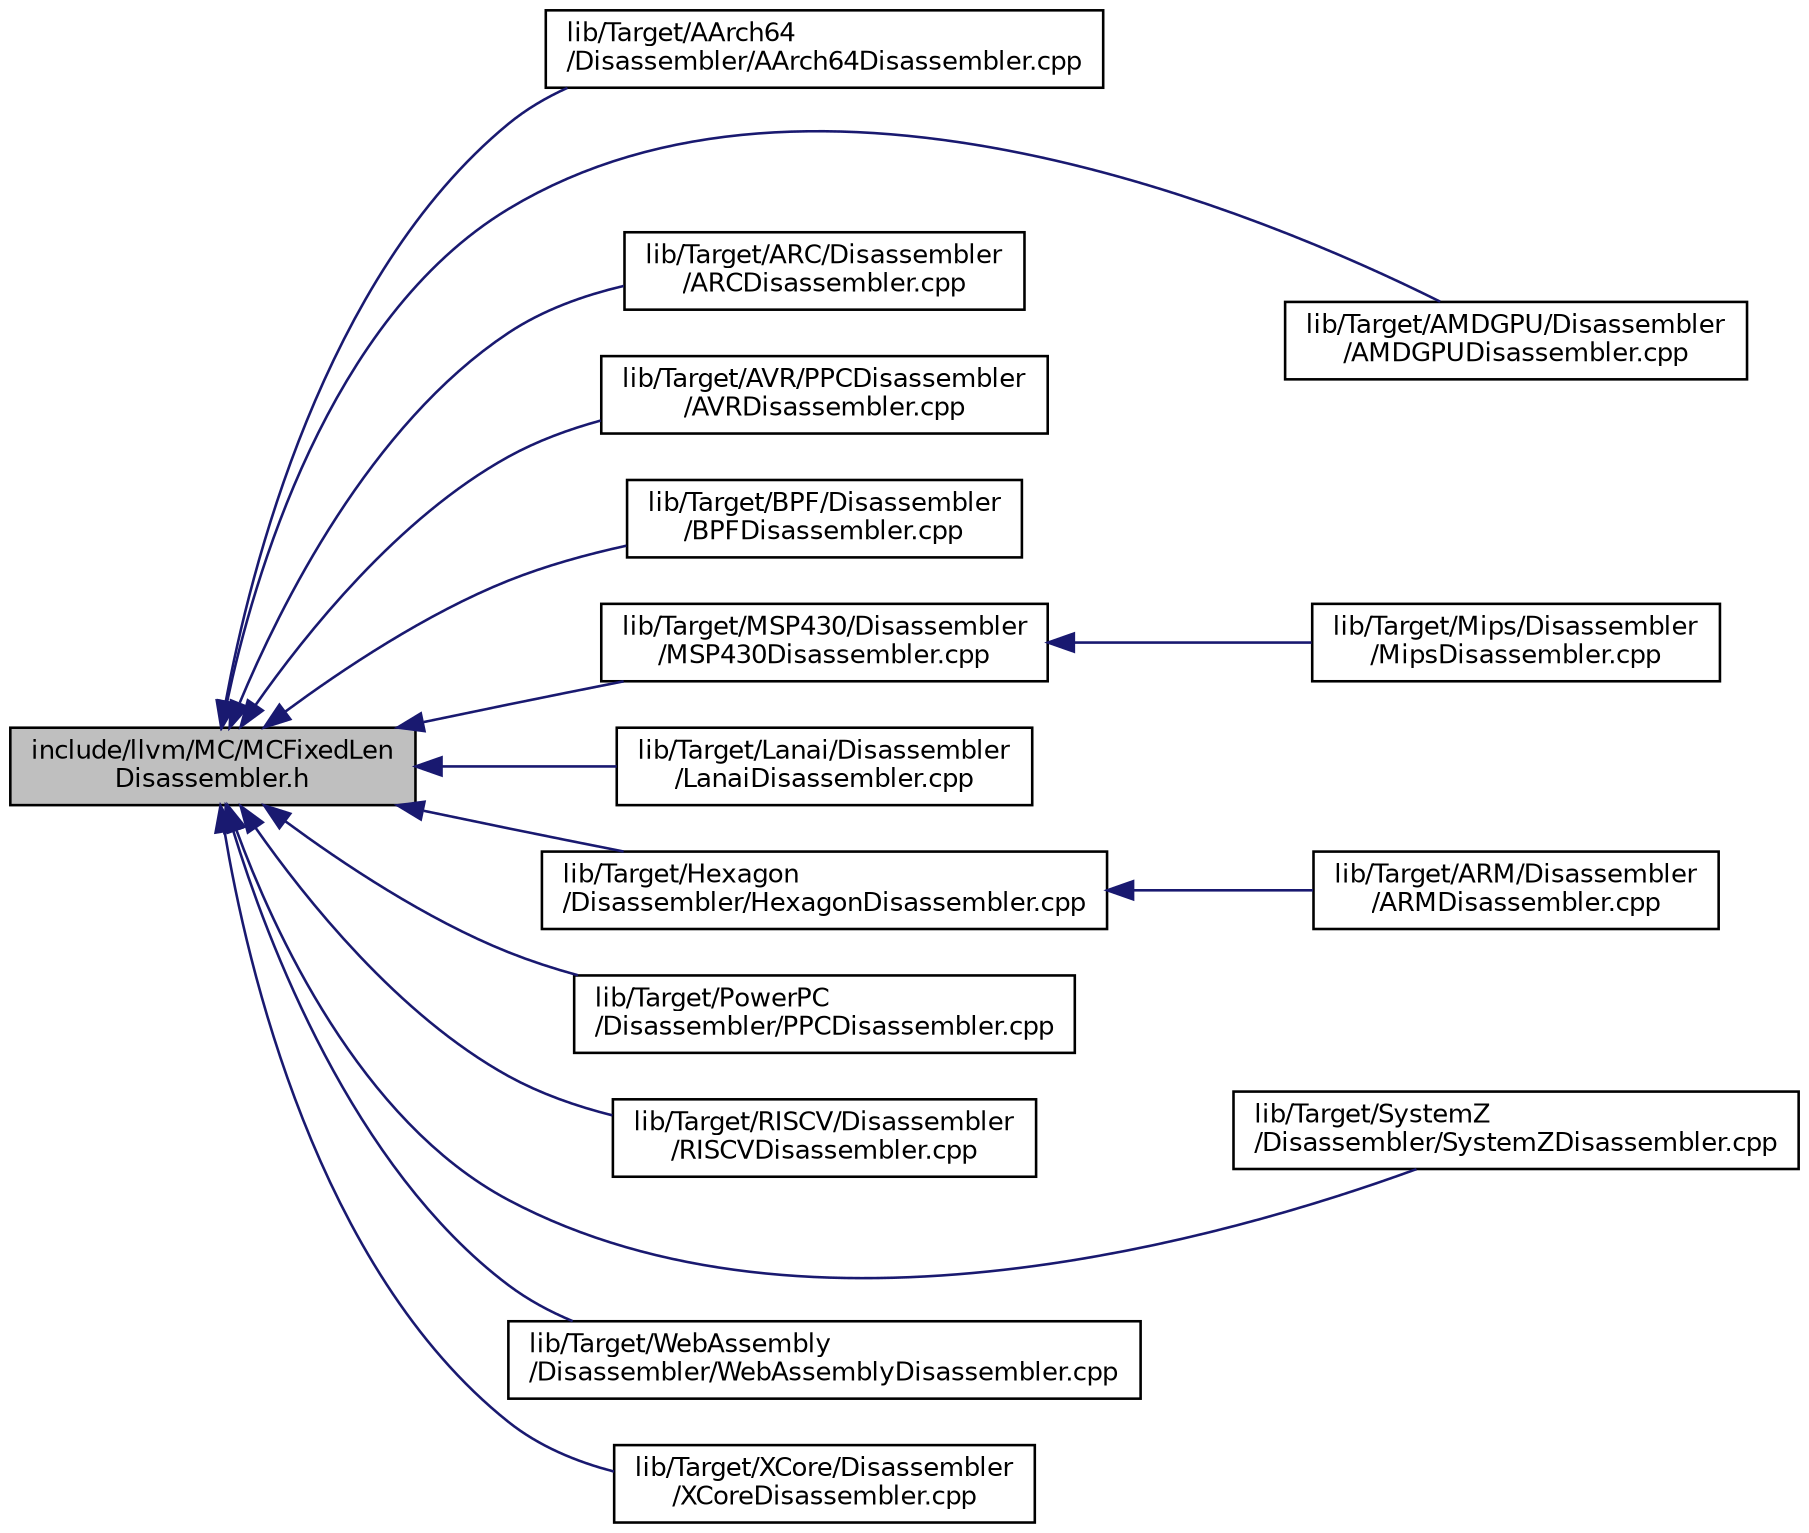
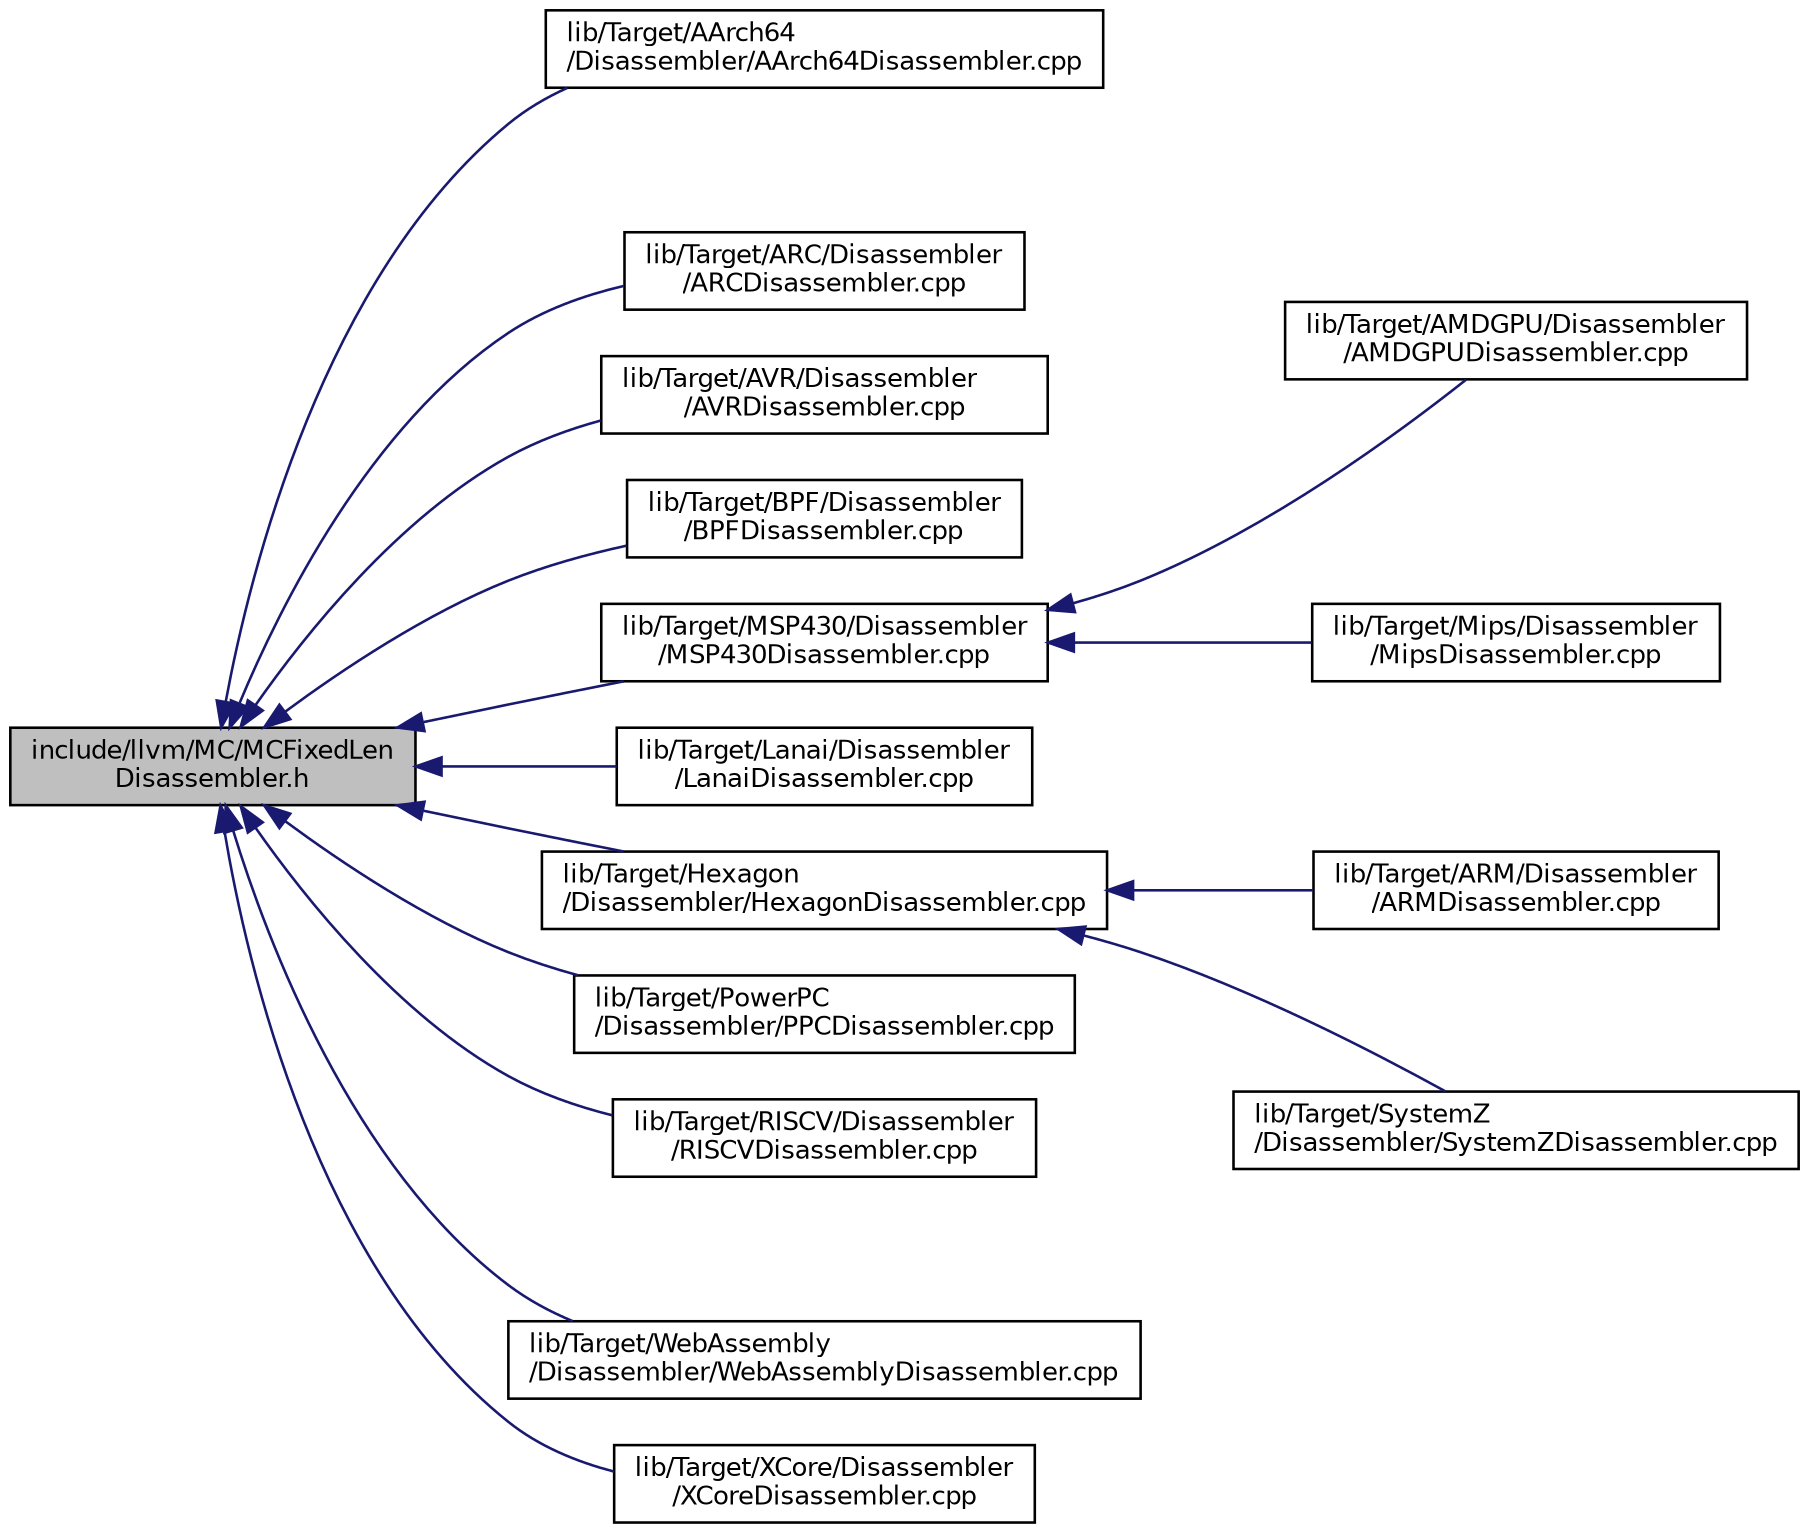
(692, 145) -> (1280, 510)
(824, 395) -> (824, 395)
(729, 1268) -> (1269, 1003)
